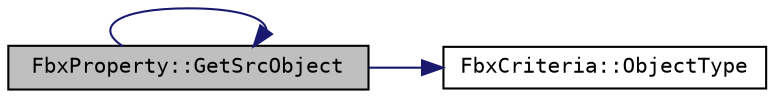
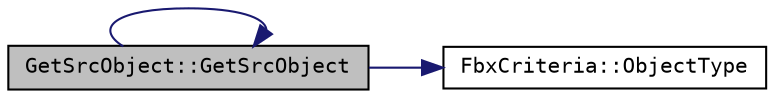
(188, 68) -> (188, 68)
